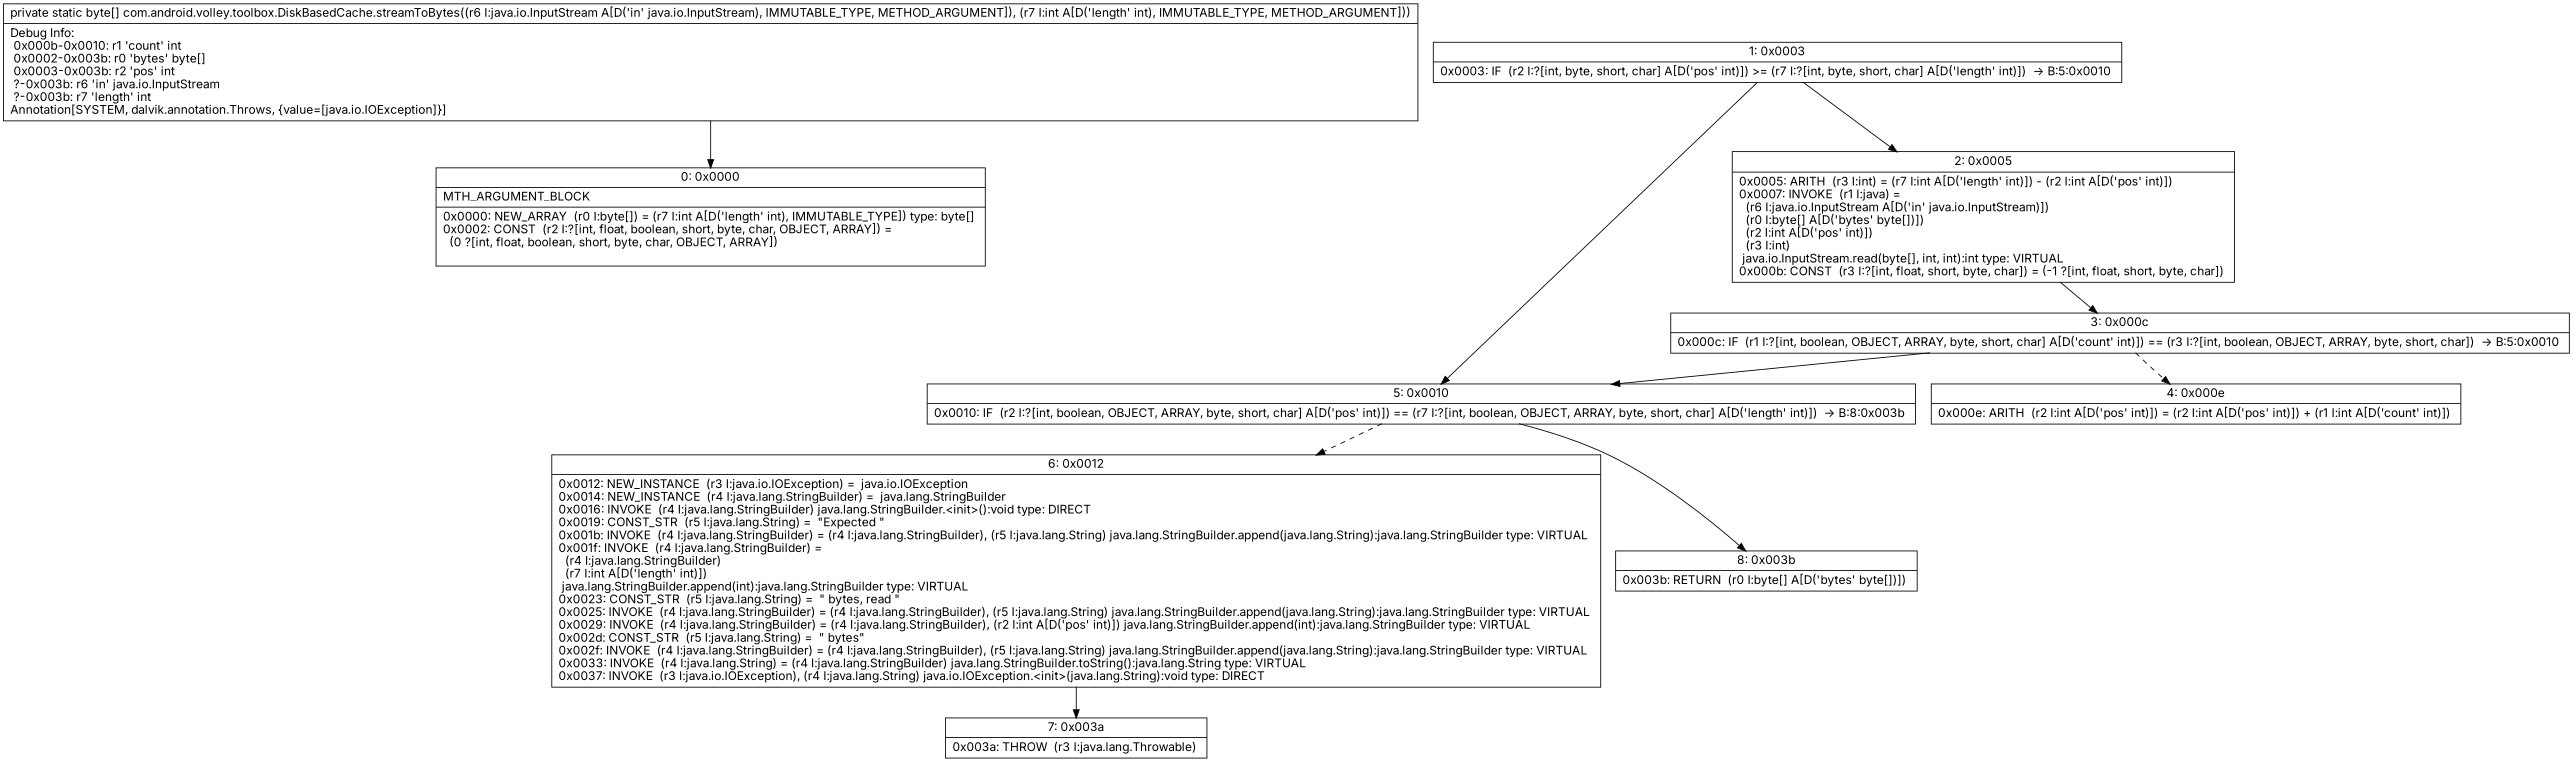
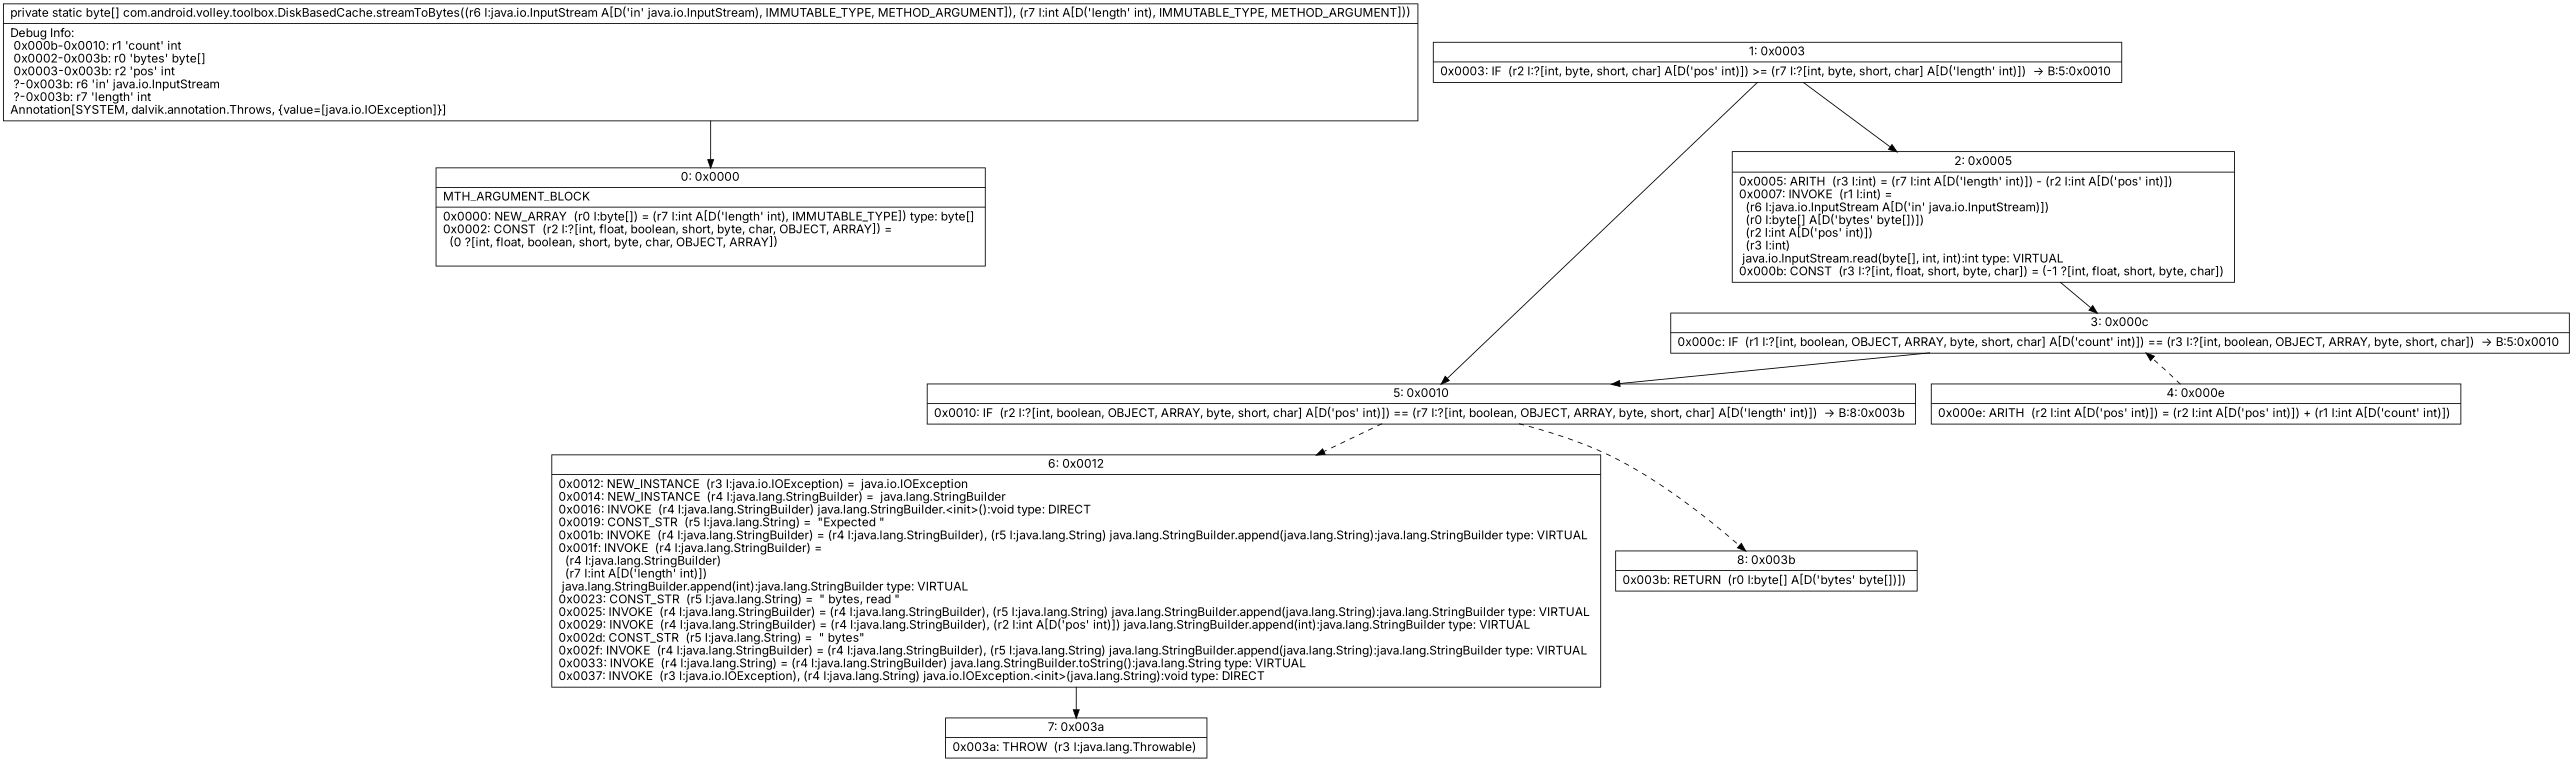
(1822, 195) -> (1818, 195)
(2149, 366) -> (2167, 371)
(1637, 470) -> (1637, 470)
